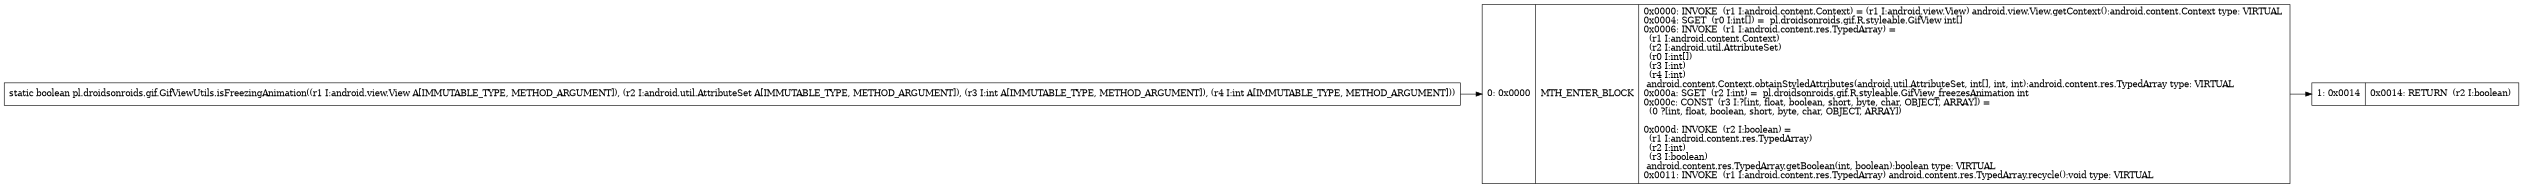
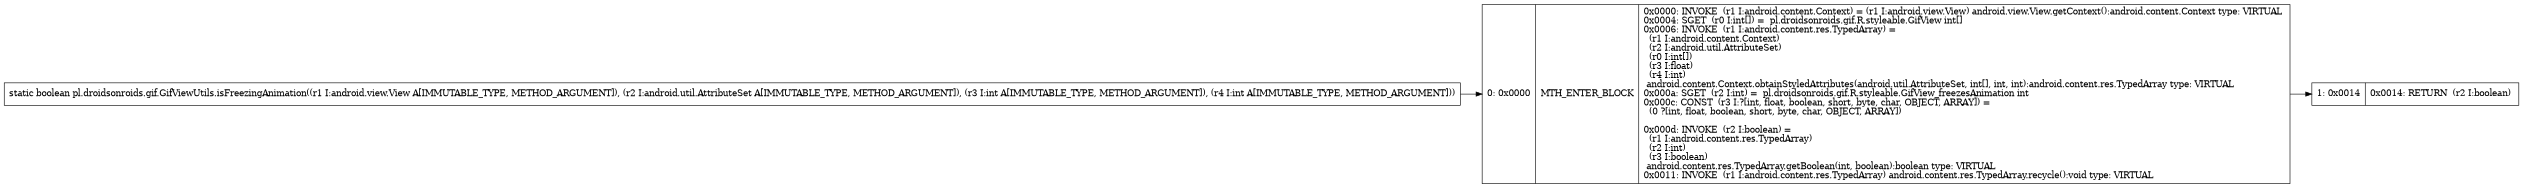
(1665, 66) -> (1668, 66)
